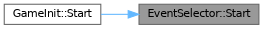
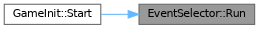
(199, 14) -> (197, 14)
